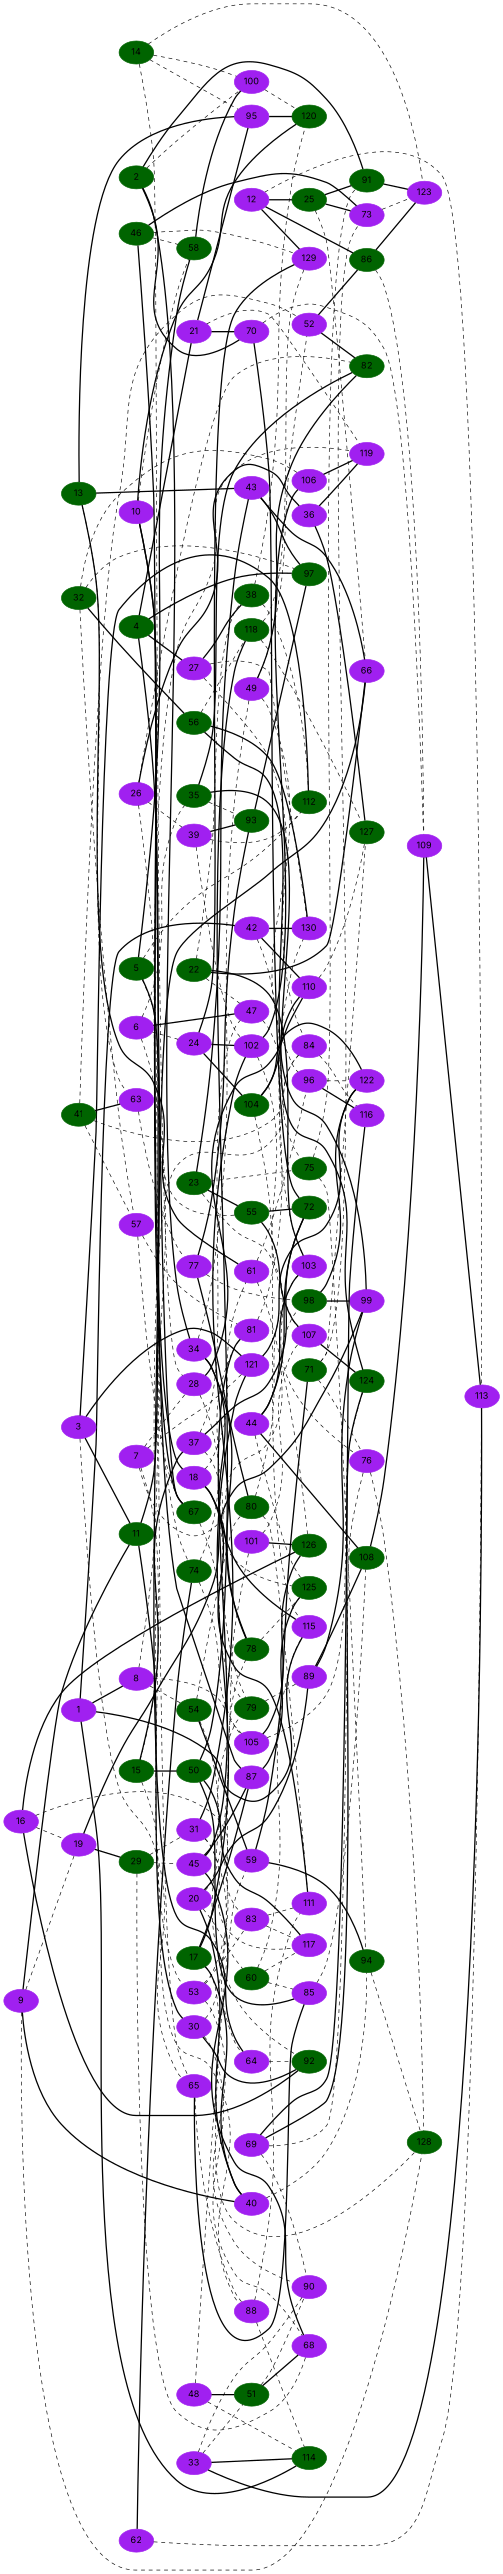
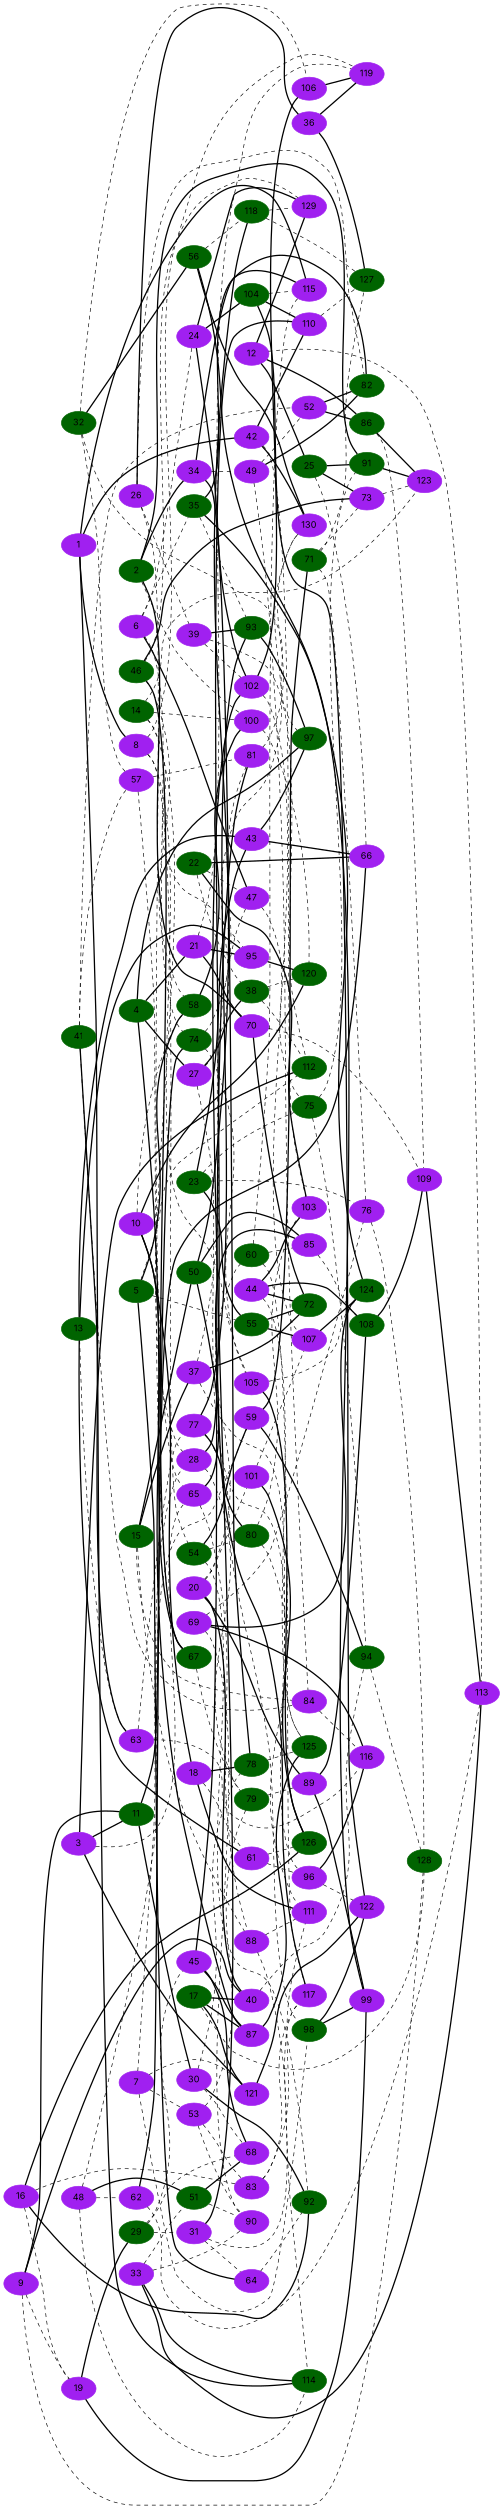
none -> (237, 1818)
none -> (107, 2198)
